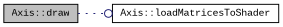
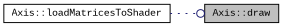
(91, 13) -> (183, 13)
